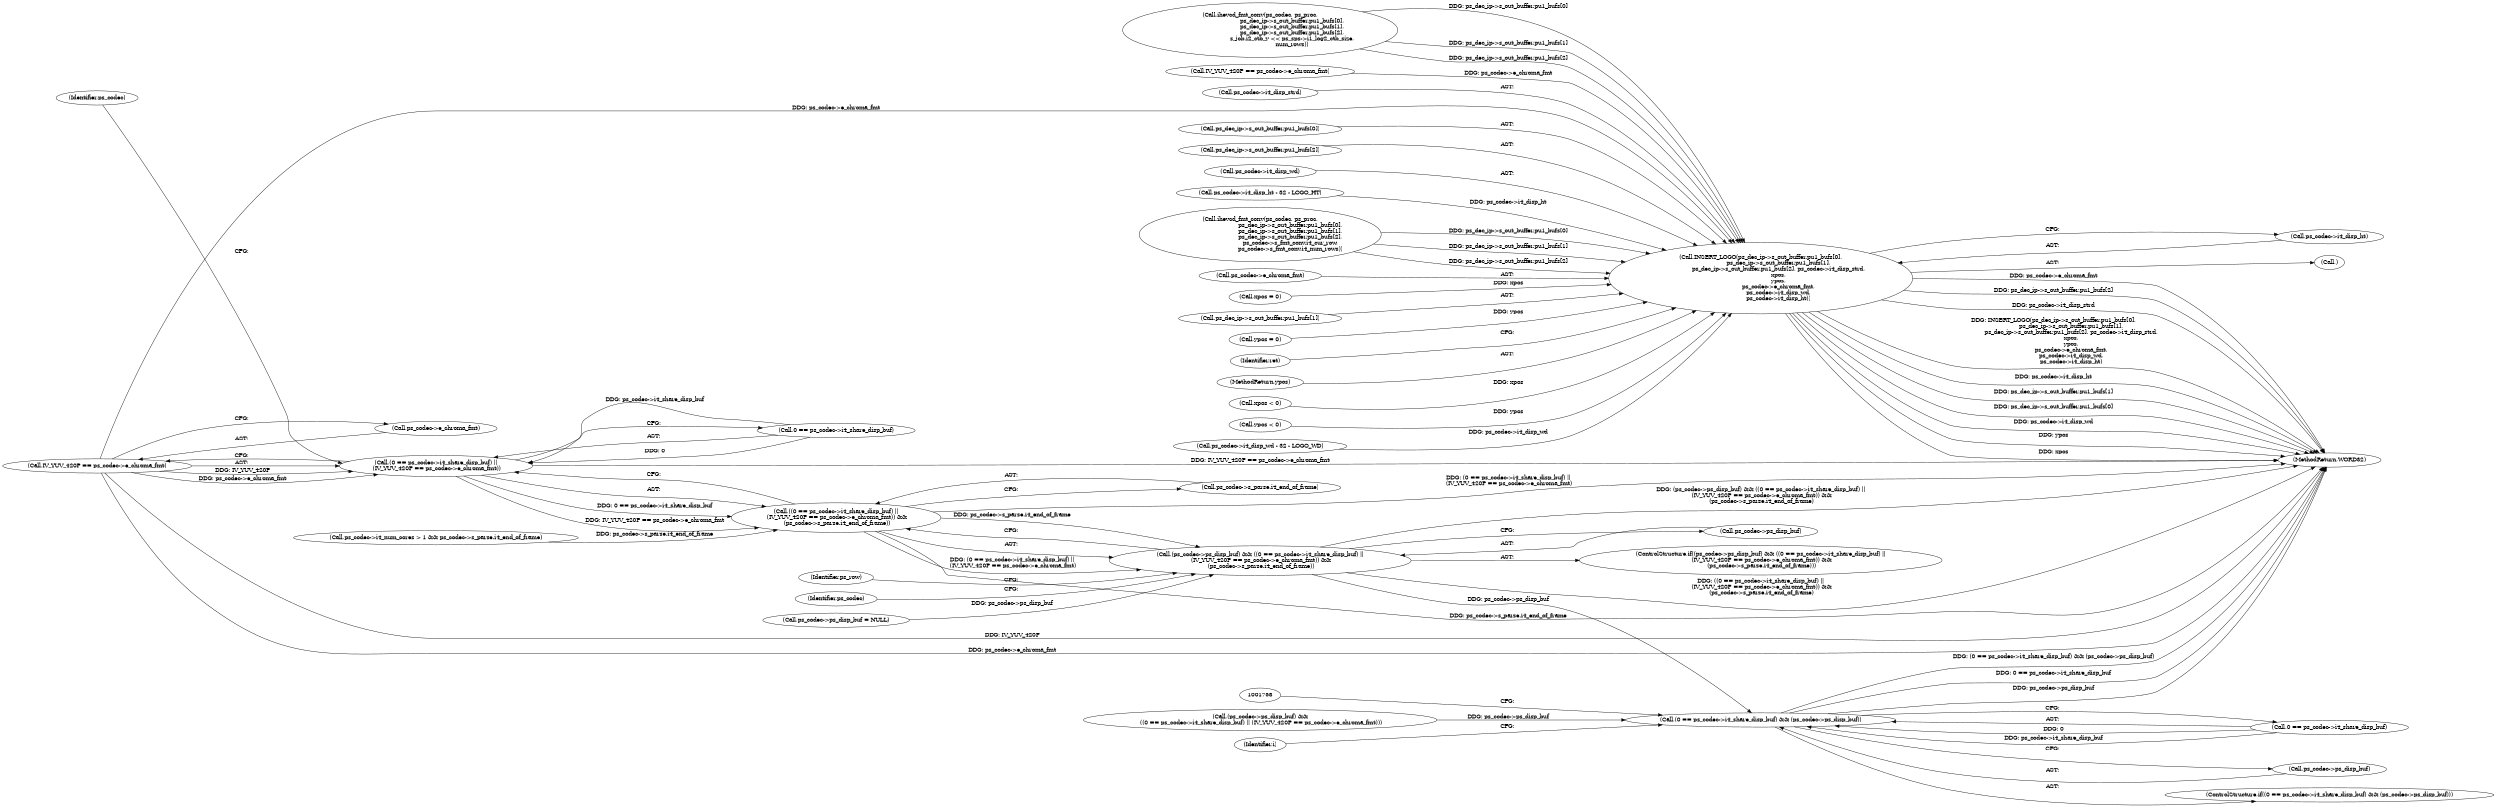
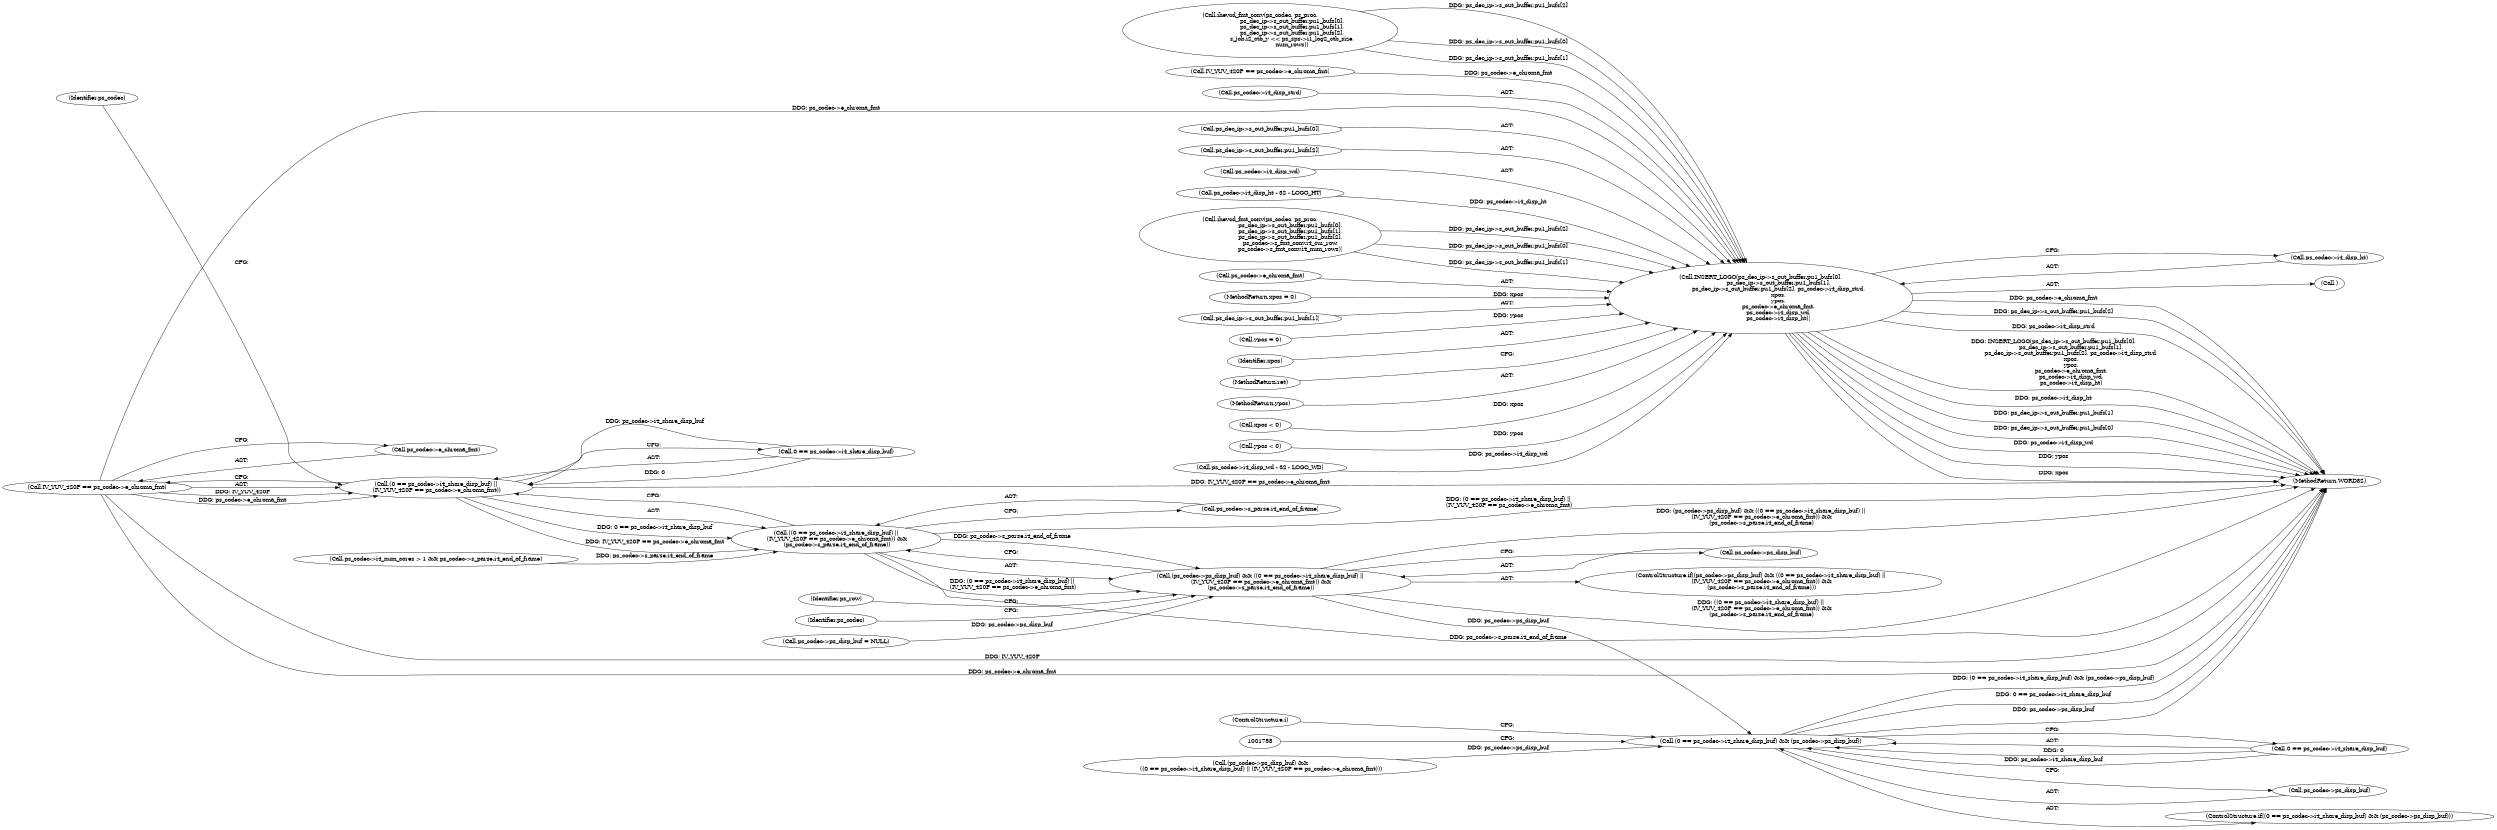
(1260, 297) -> (1260, 297)
none -> (1260, 361)
(1260, 361) -> (1260, 383)
(1260, 745) -> (1260, 720)
